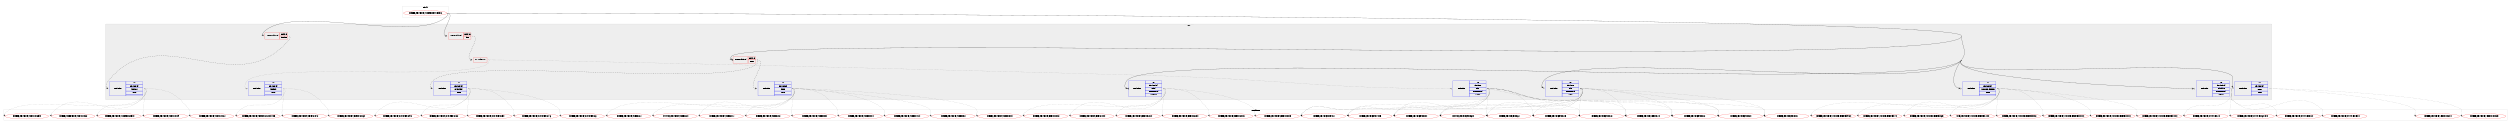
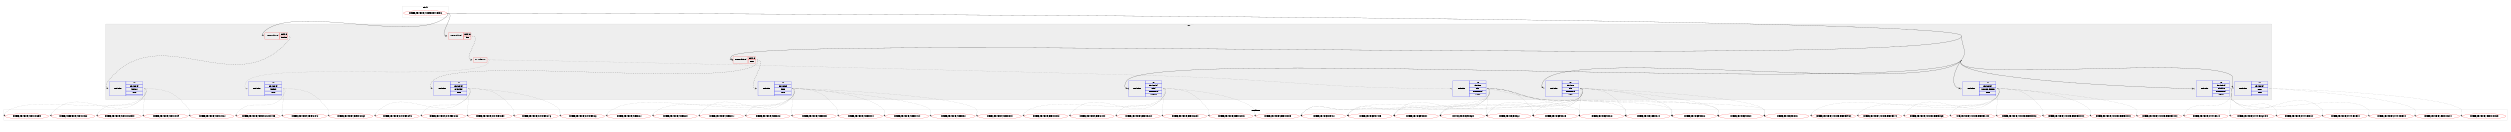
(119, 116) -> (119, 116)
(675, 116) -> (675, 116)
none -> (2391, 116)
